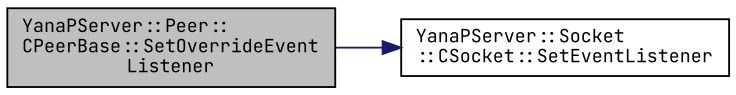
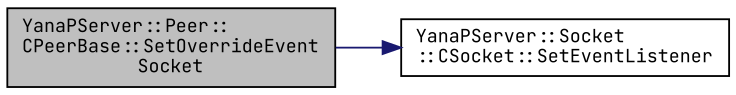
(171, 48) -> (171, 48)
